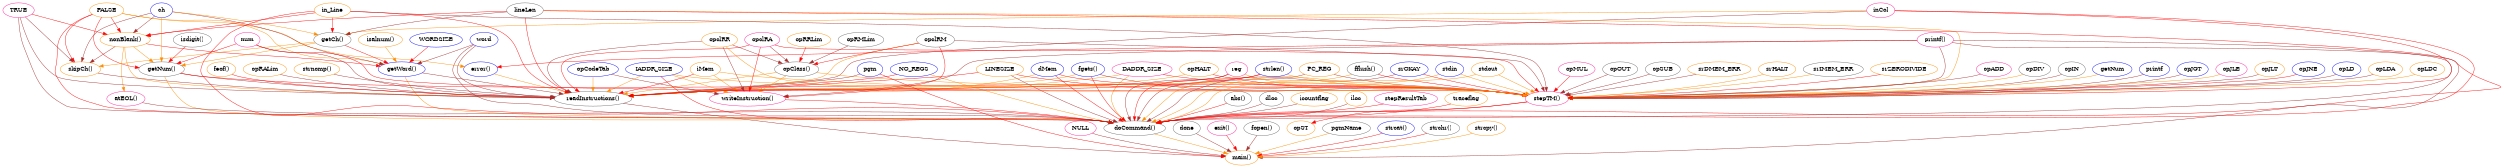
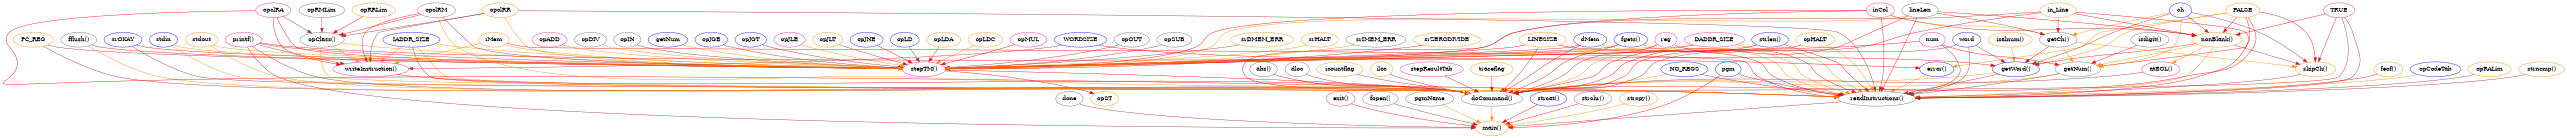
none -> (2041, 30)
(2154, 69) -> (711, 40)
(653, 83) -> (738, 63)
(852, 86) -> none
(1777, 91) -> (646, 56)
(1081, 128) -> none
